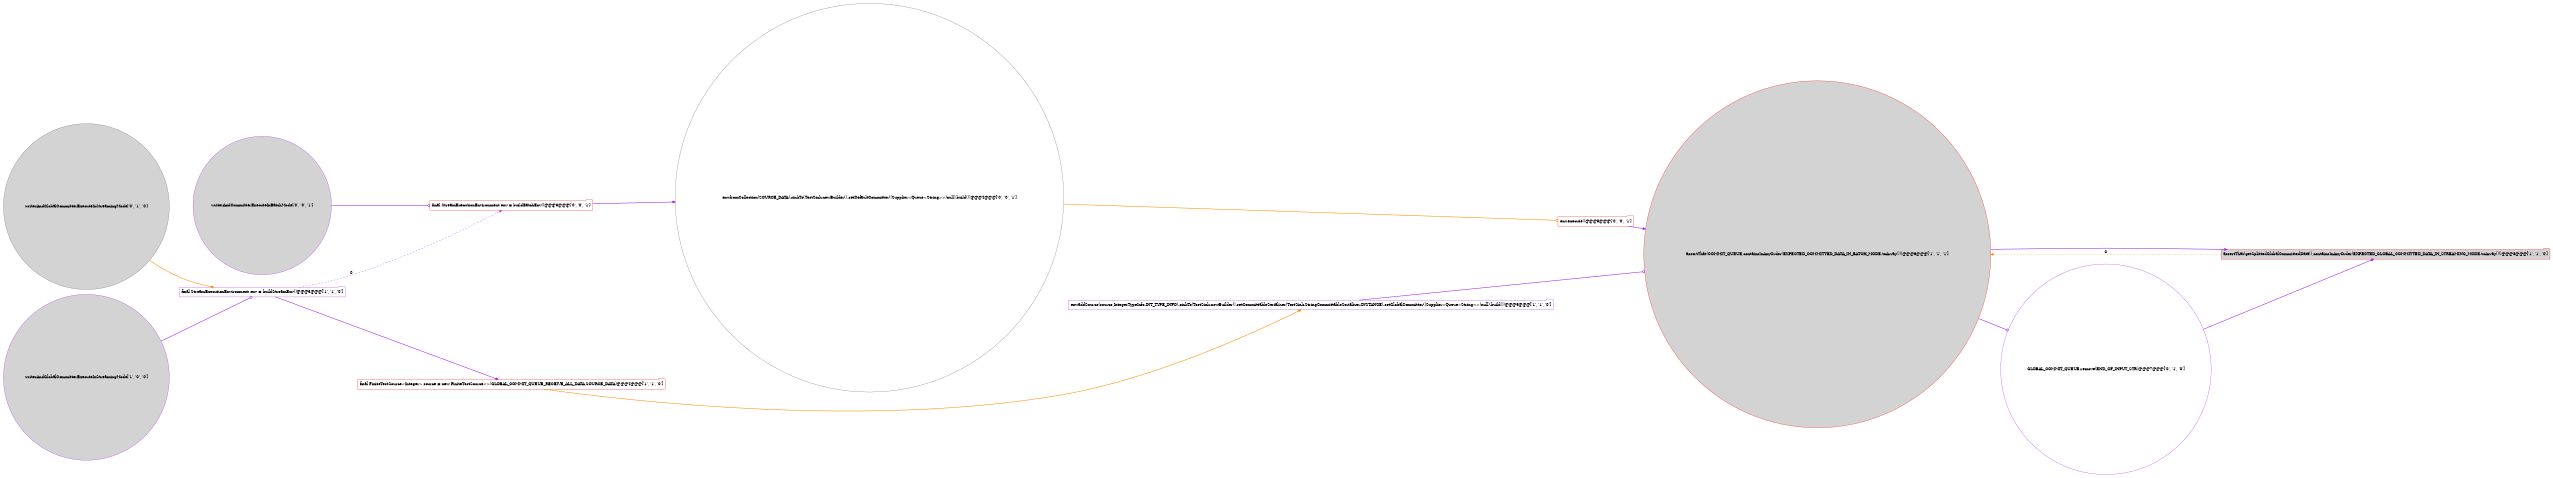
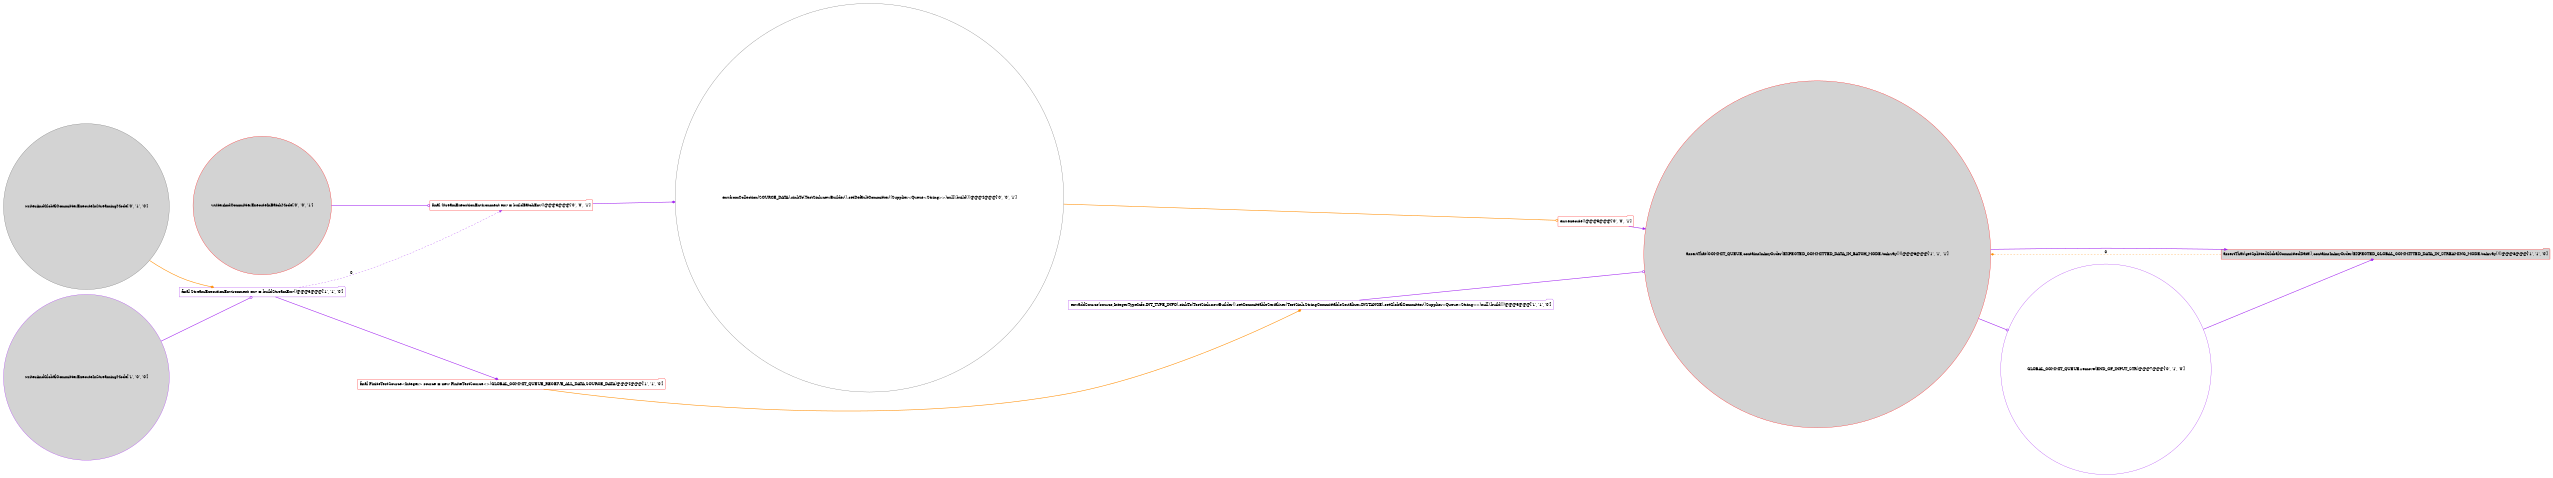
(262, 206) -> (262, 206)
